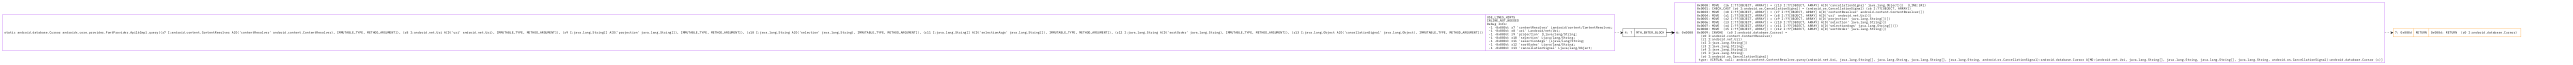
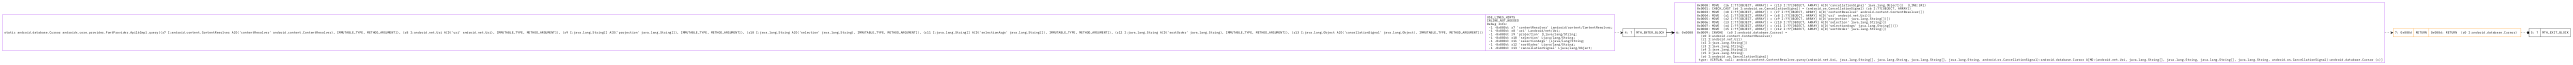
none -> (2550, 33)
